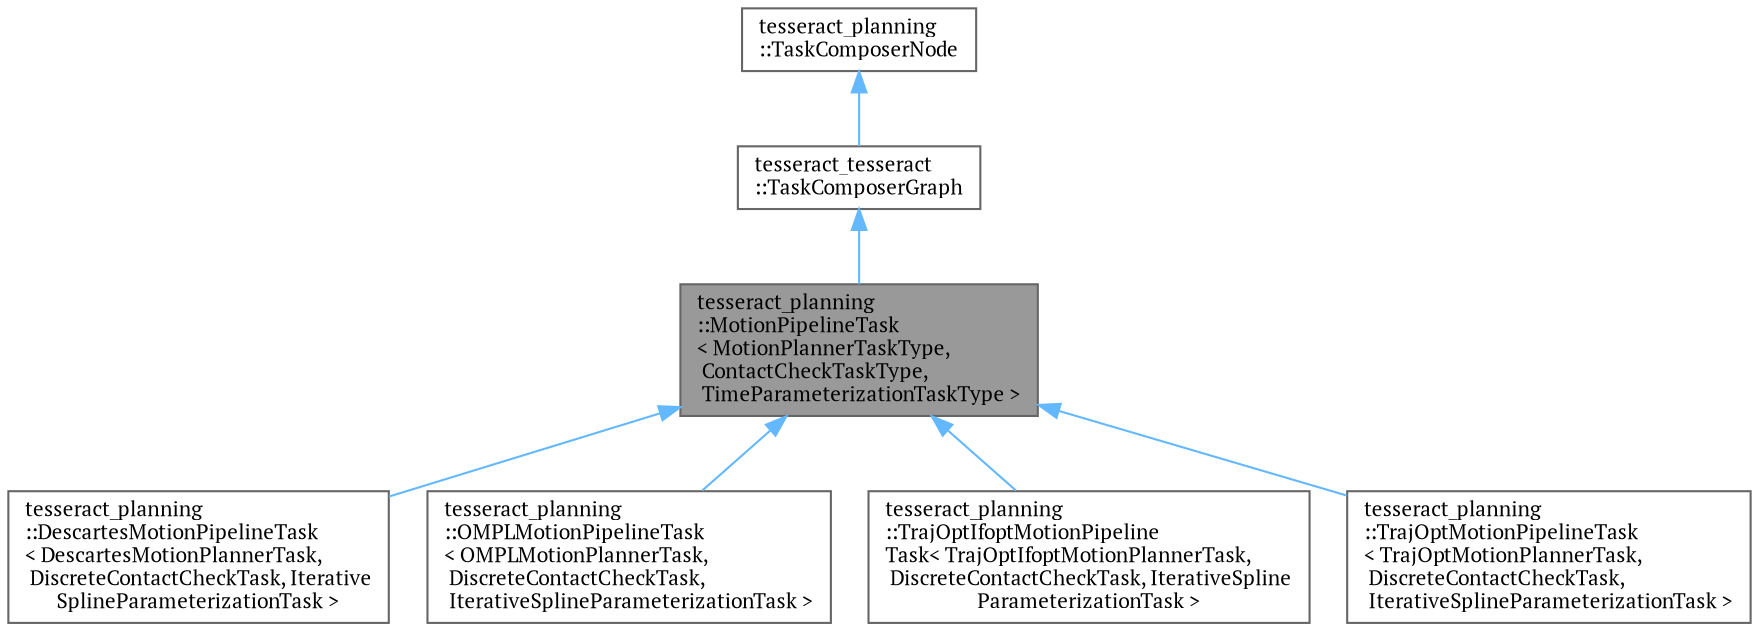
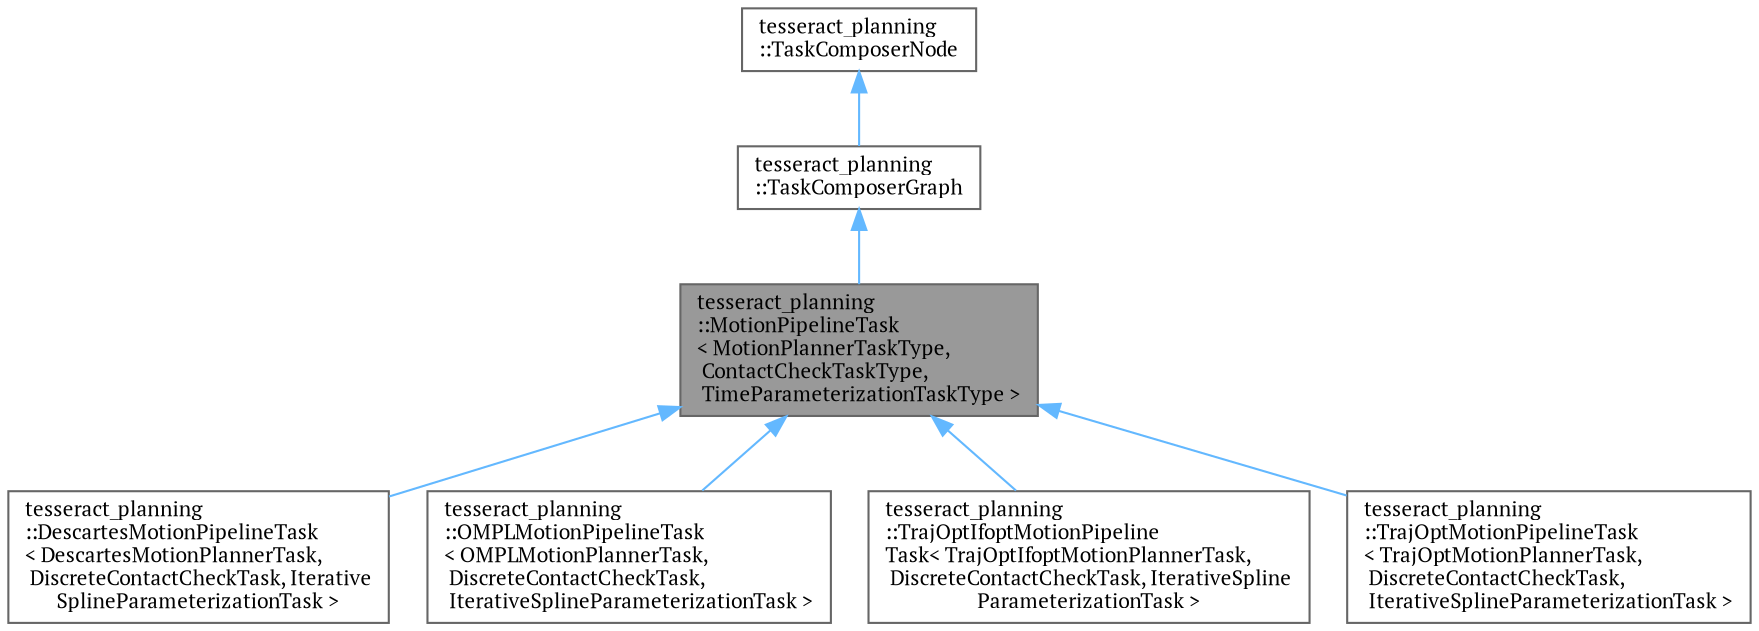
(859, 178) -> (859, 178)
